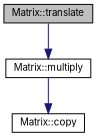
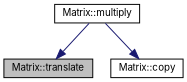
(48, 36) -> (76, 37)
